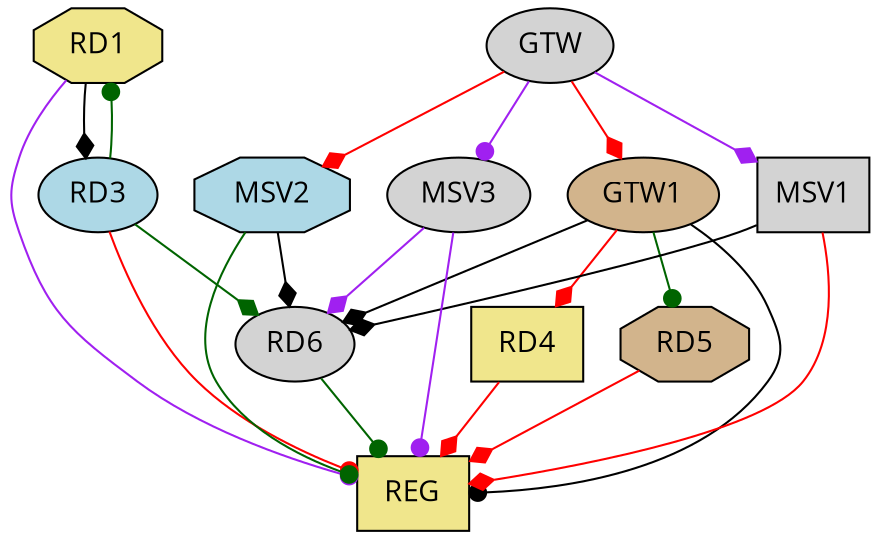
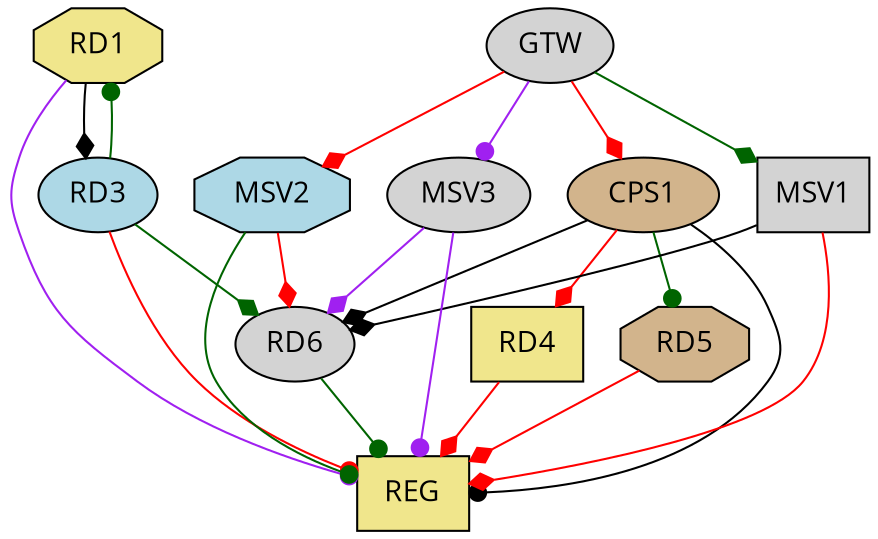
(665, 111) -> (665, 111)
(643, 195) -> (643, 195)
(282, 257) -> (282, 257)
